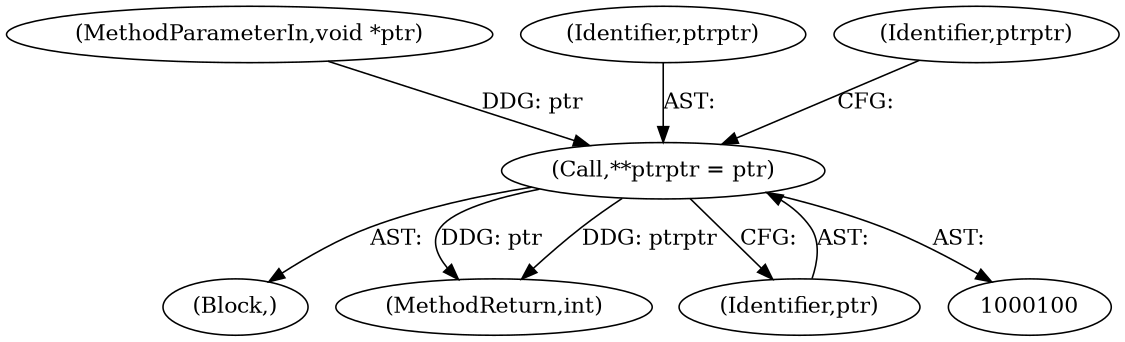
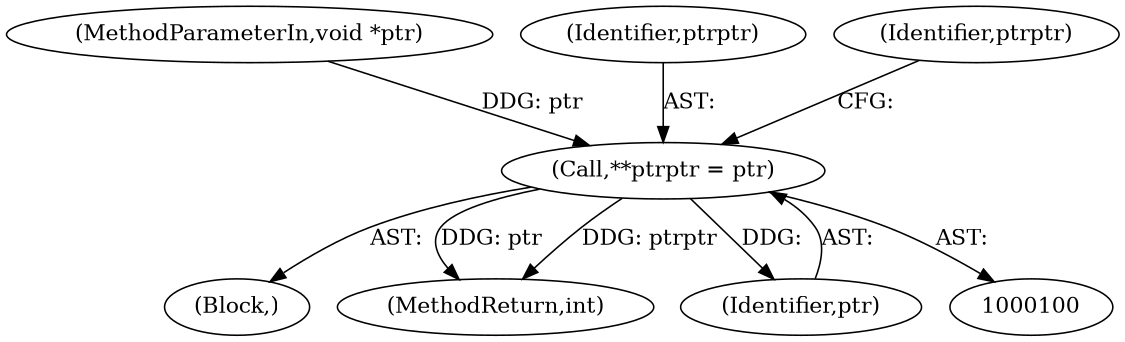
(772, 239) -> (775, 239)
